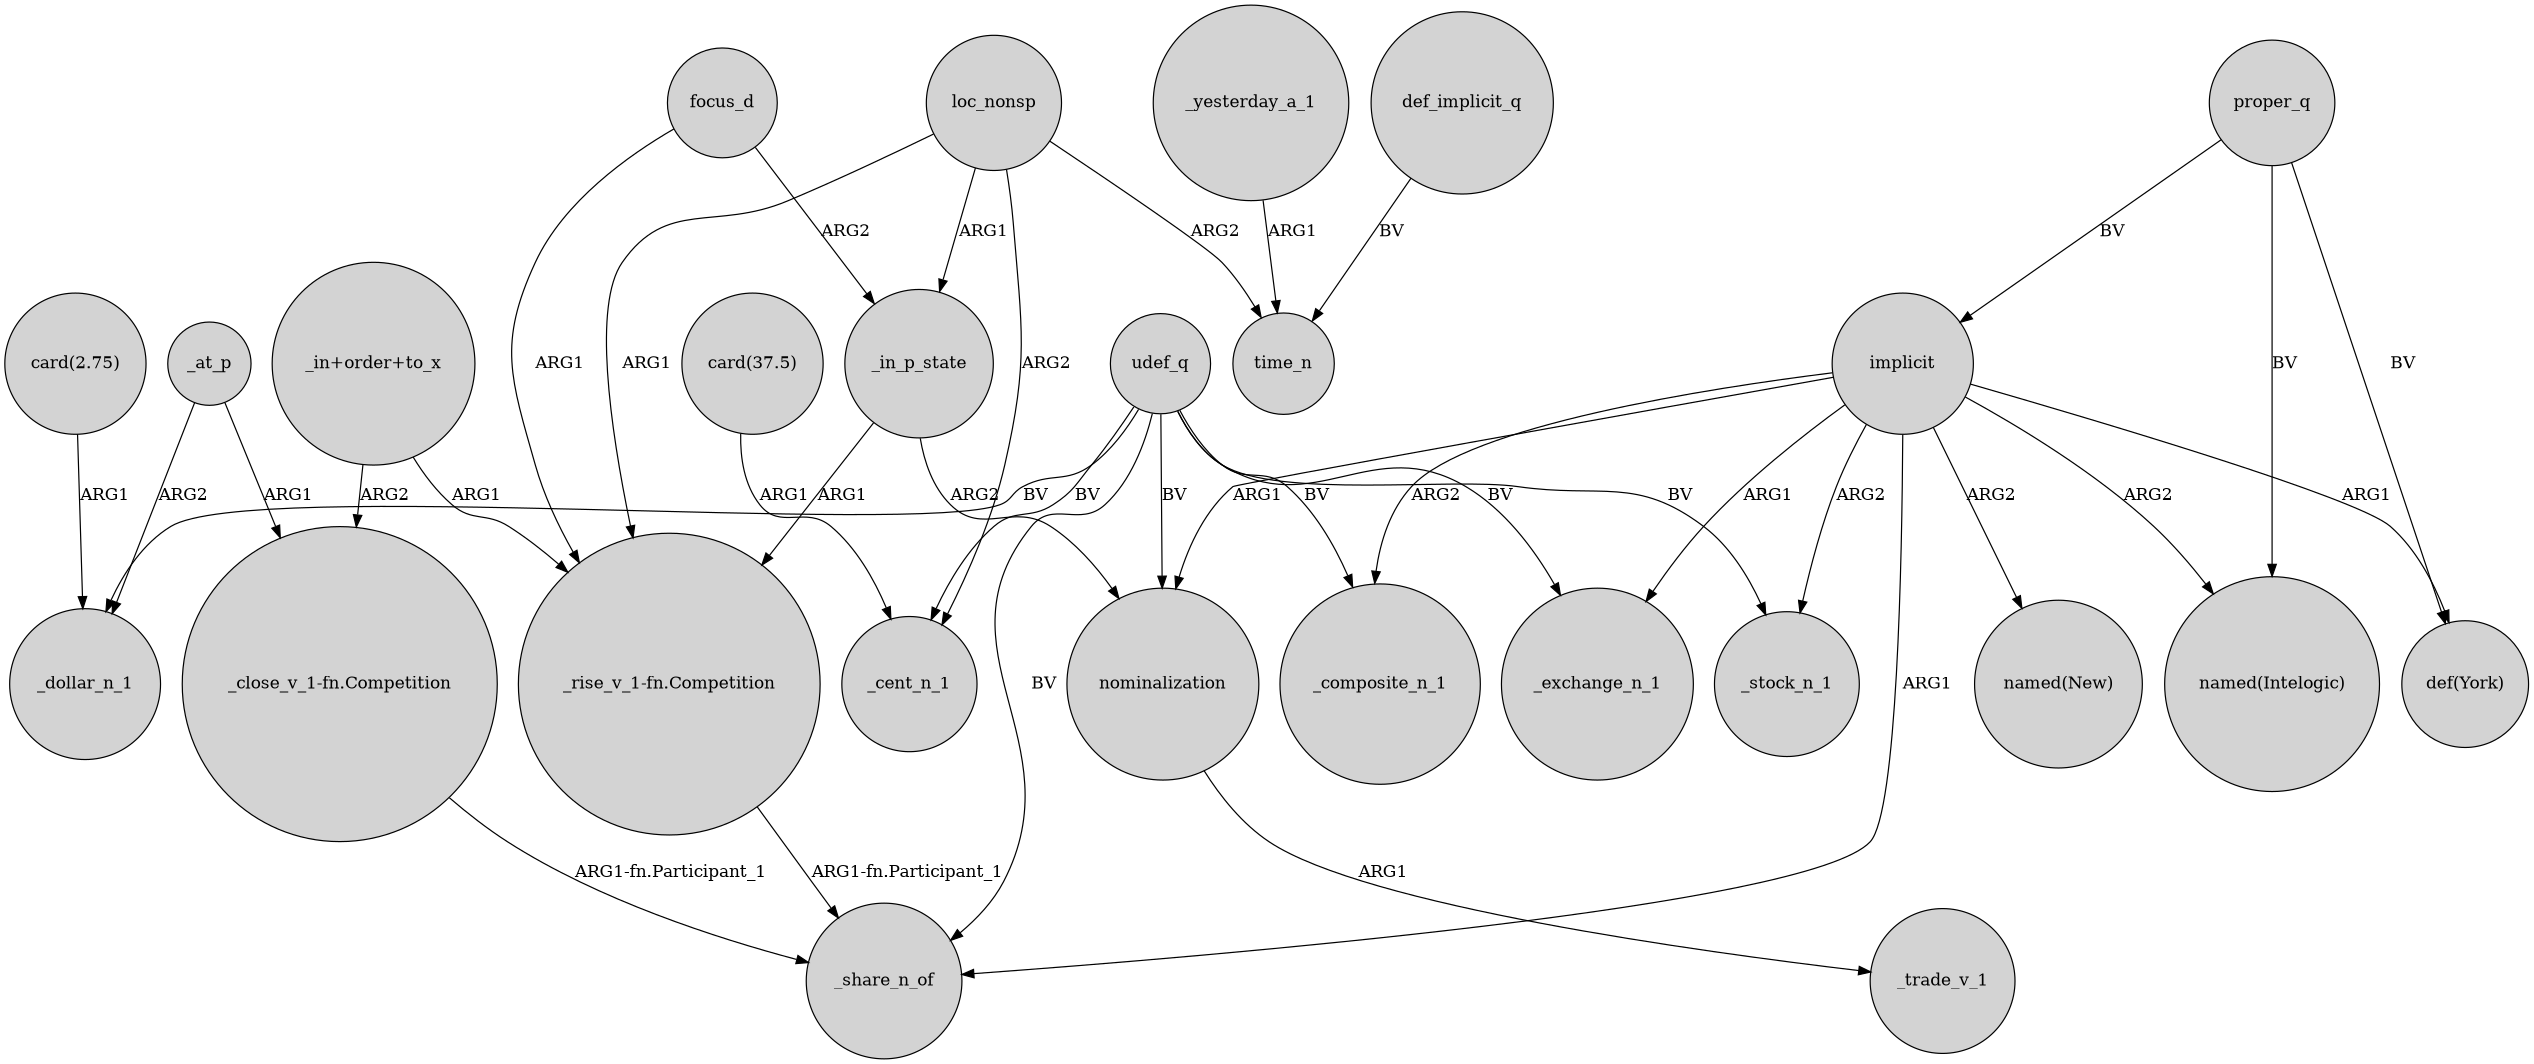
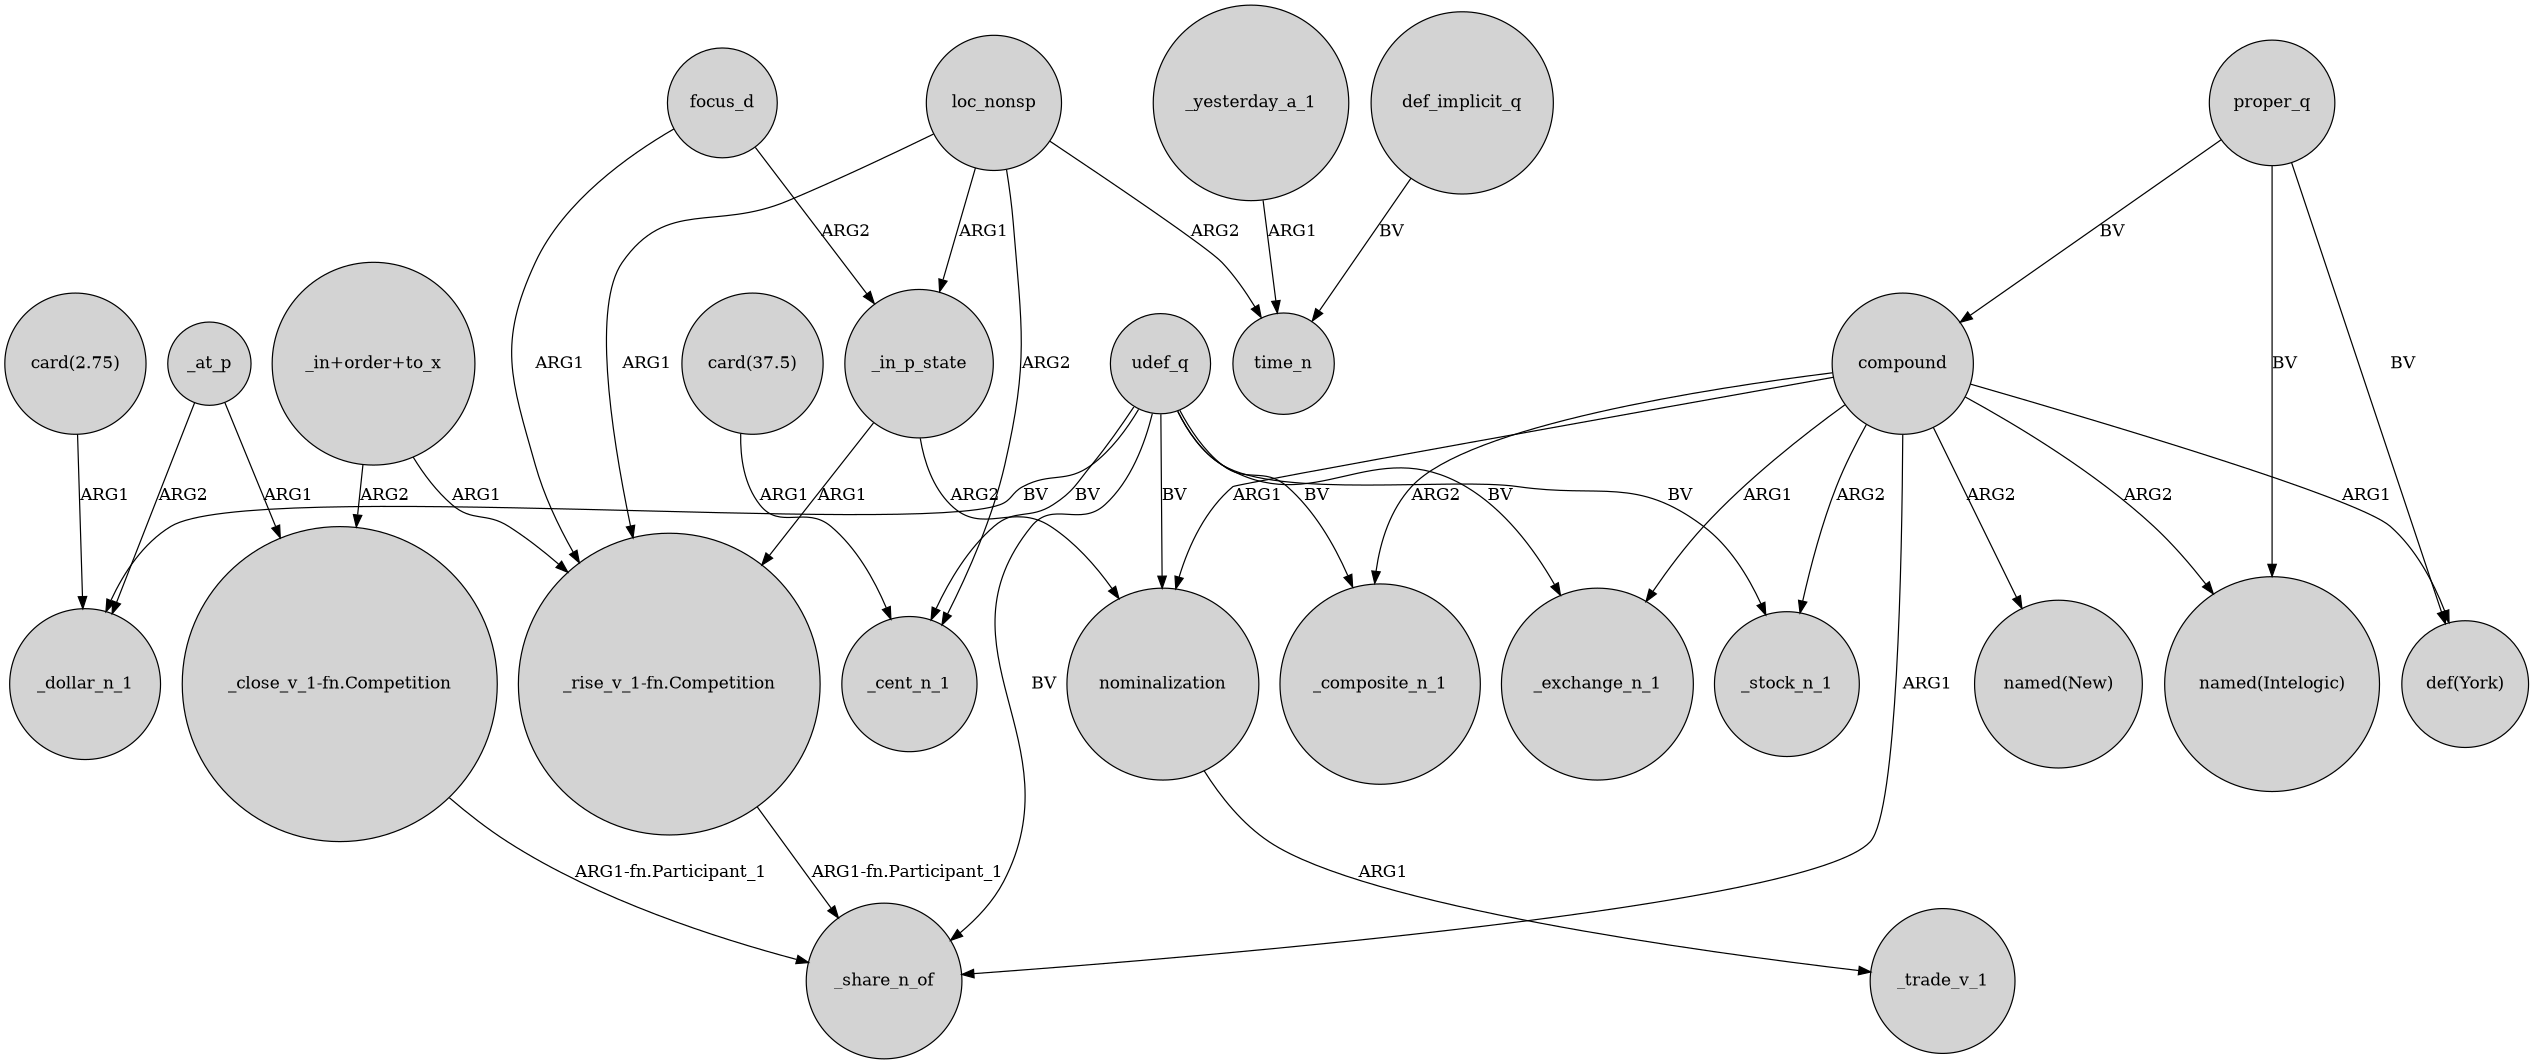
(1903, 364) -> (1903, 364)
